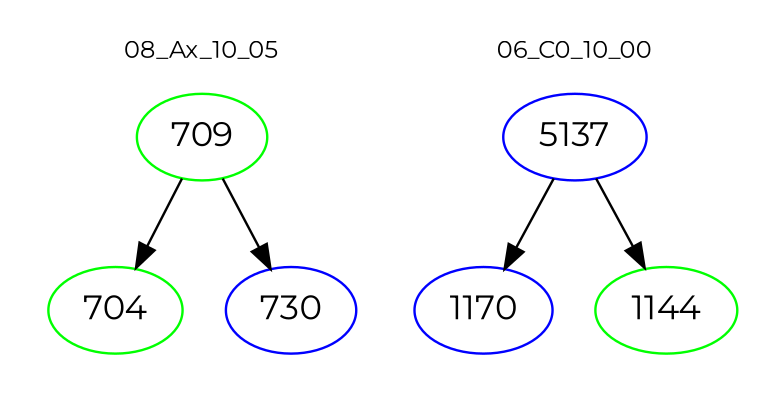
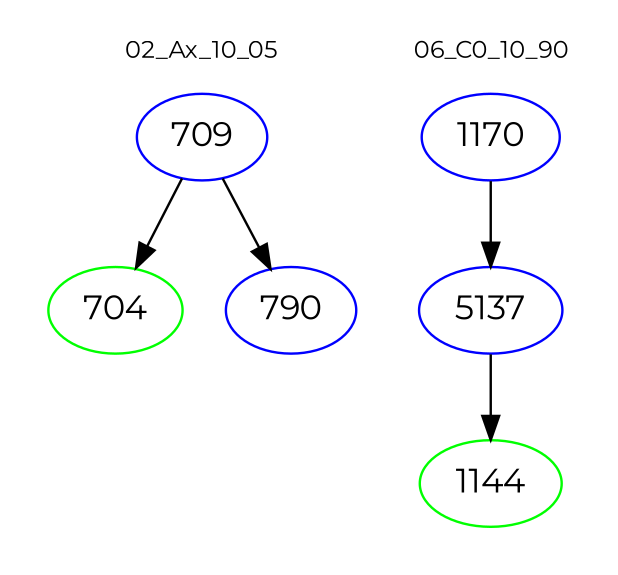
(202, 52) -> (202, 52)
(575, 52) -> (492, 52)
(202, 137) -> (202, 137)
(535, 213) -> (491, 212)
(291, 310) -> (291, 310)
